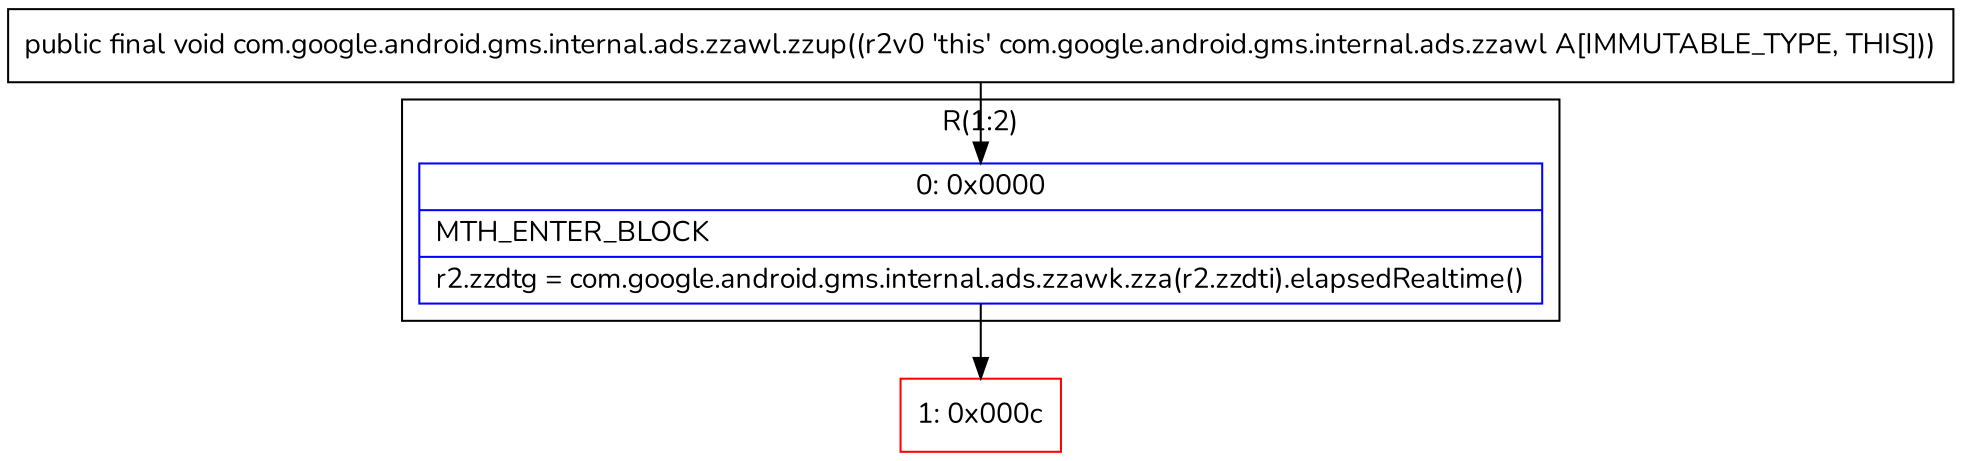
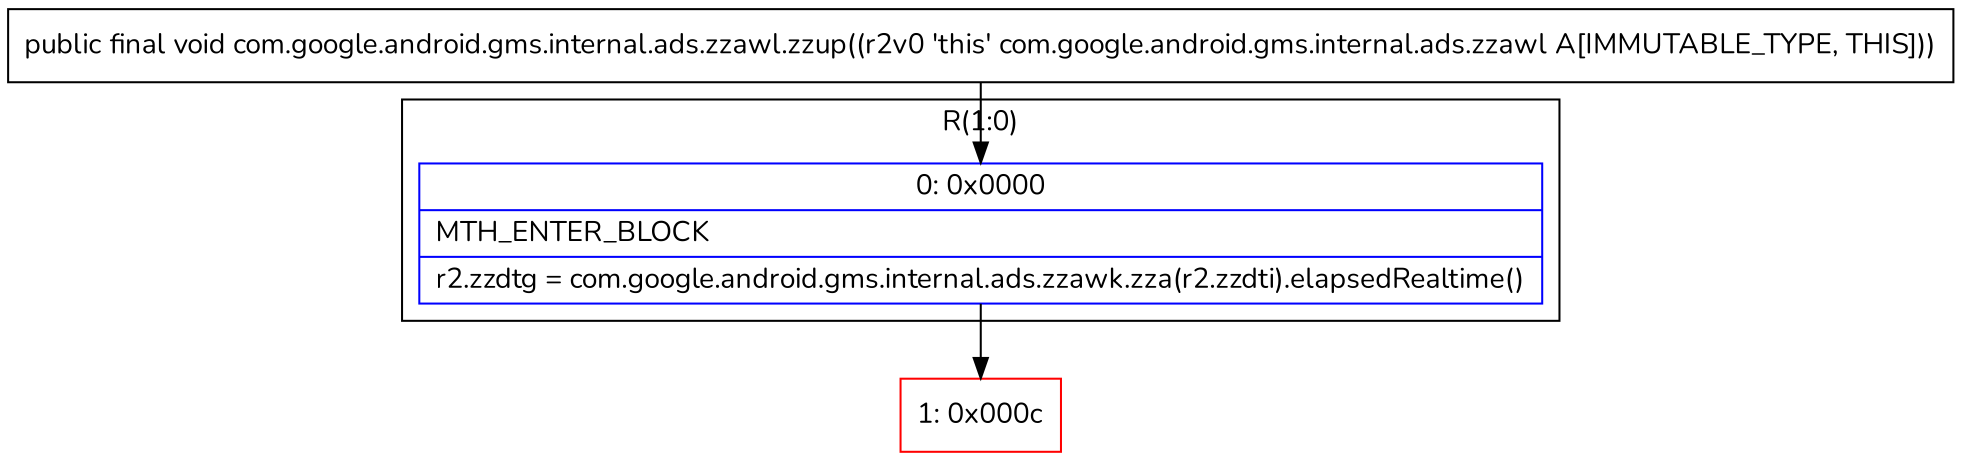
(981, 123) -> (981, 123)
